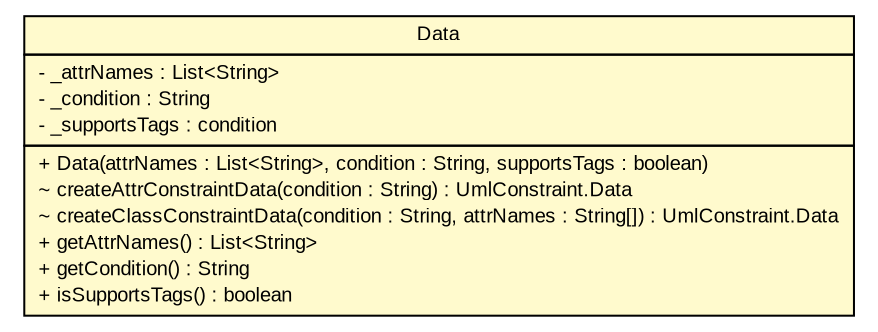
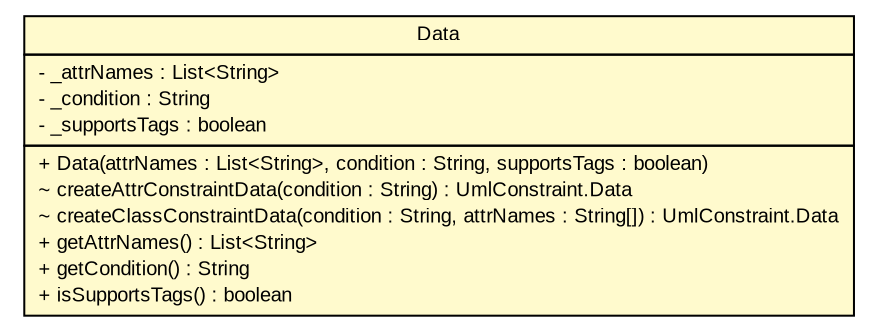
(158, 125) -> (153, 125)
